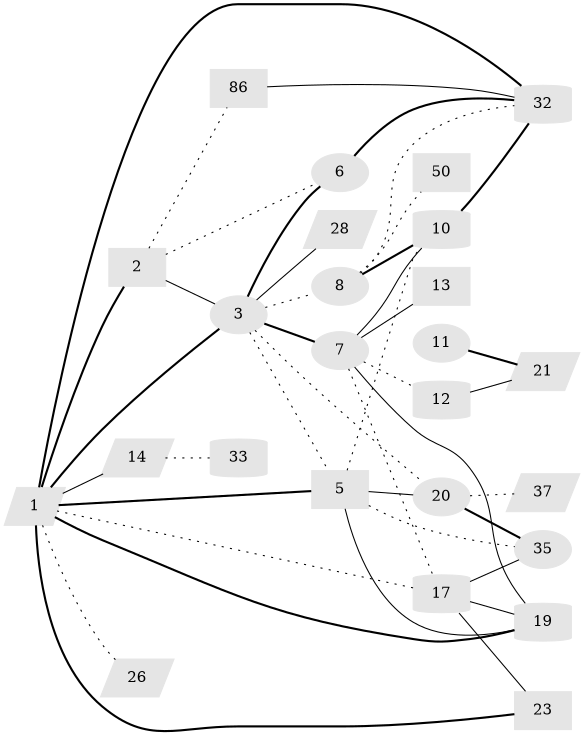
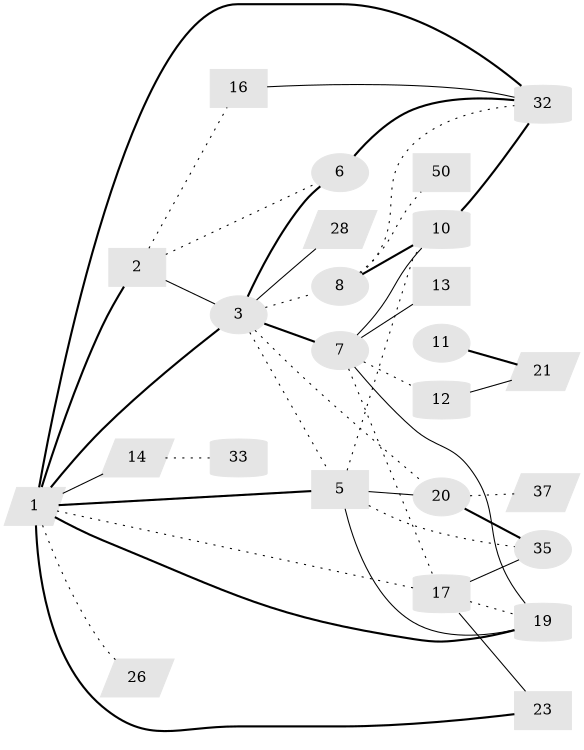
(239, 88) -> (239, 88)
(492, 608) -> (492, 608)
